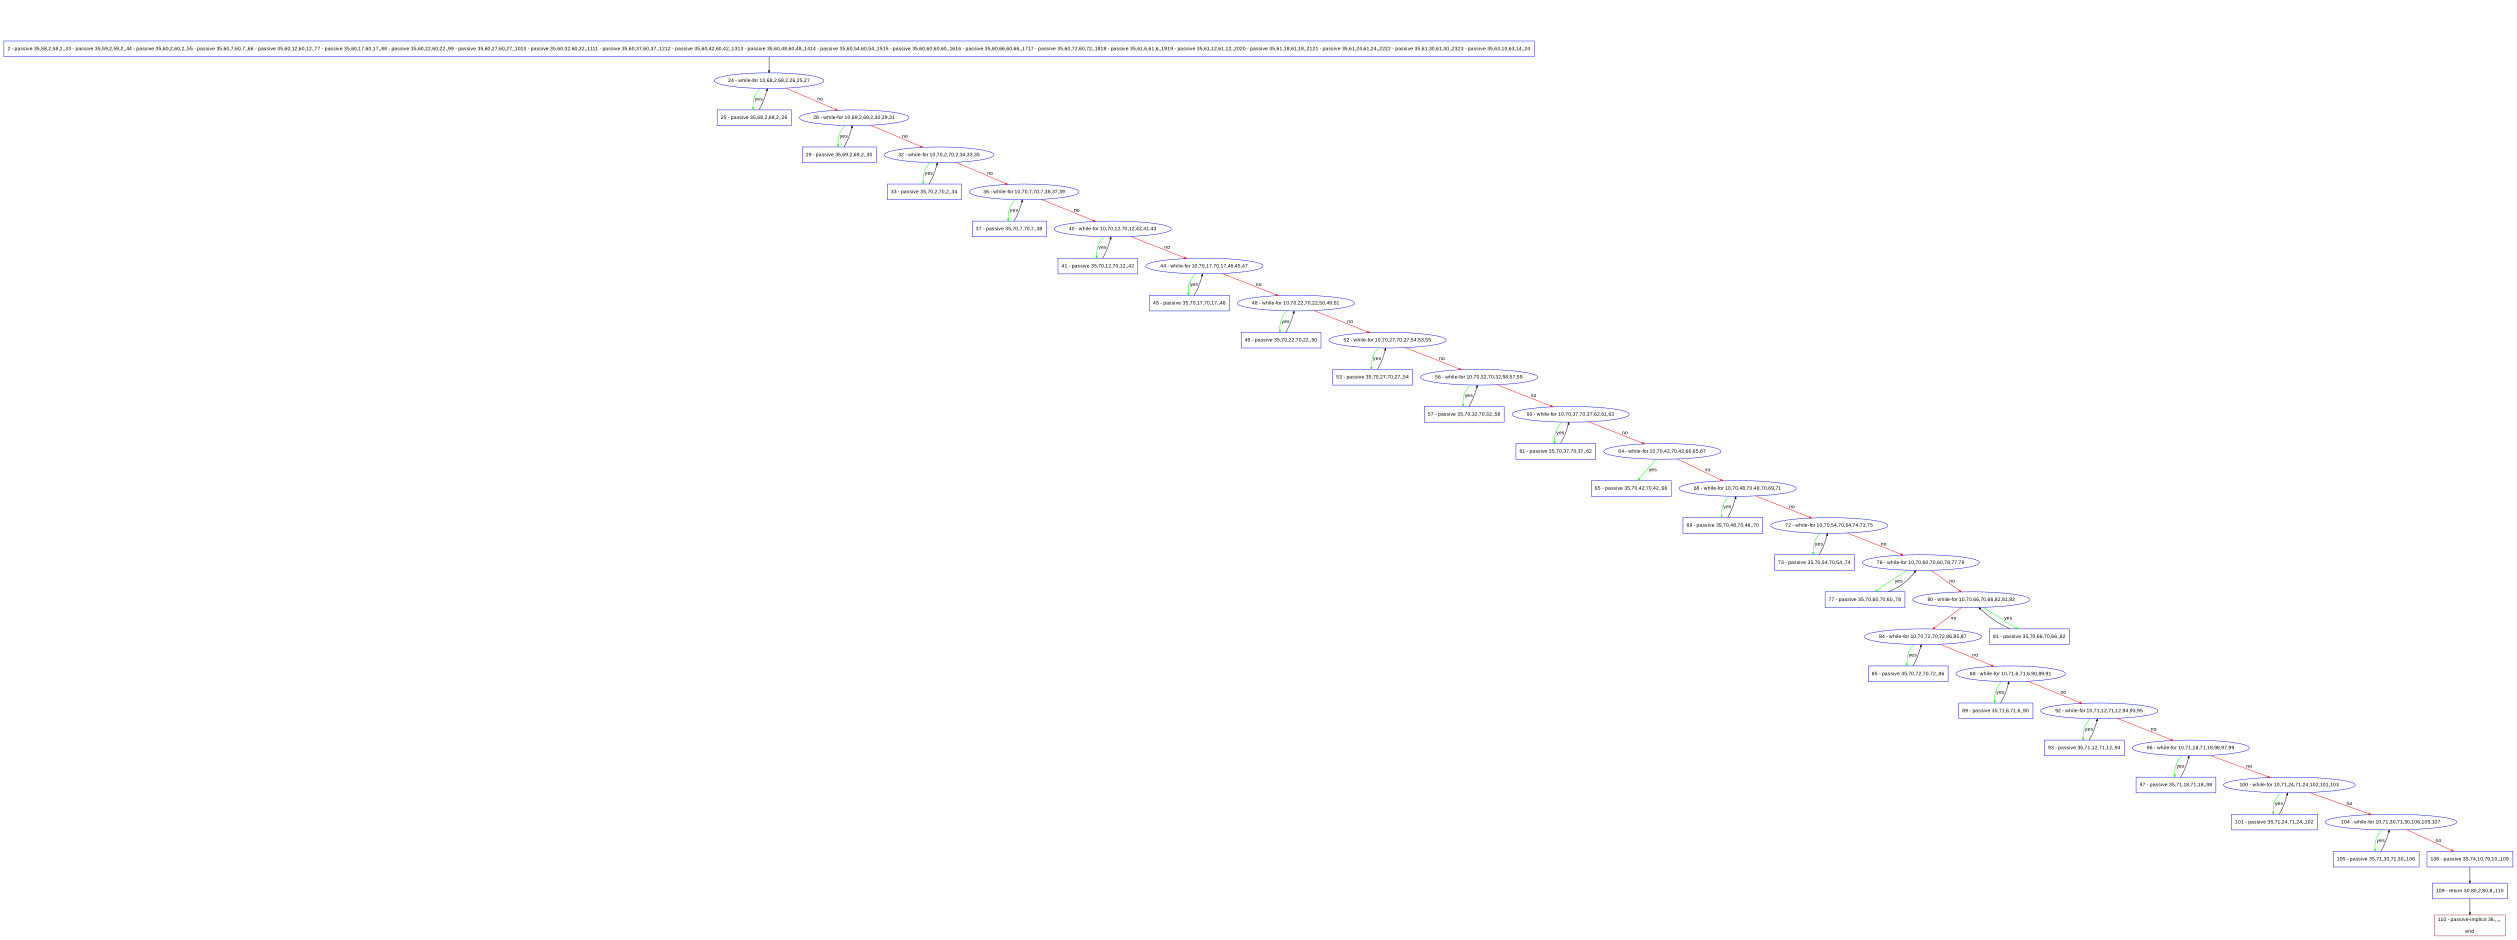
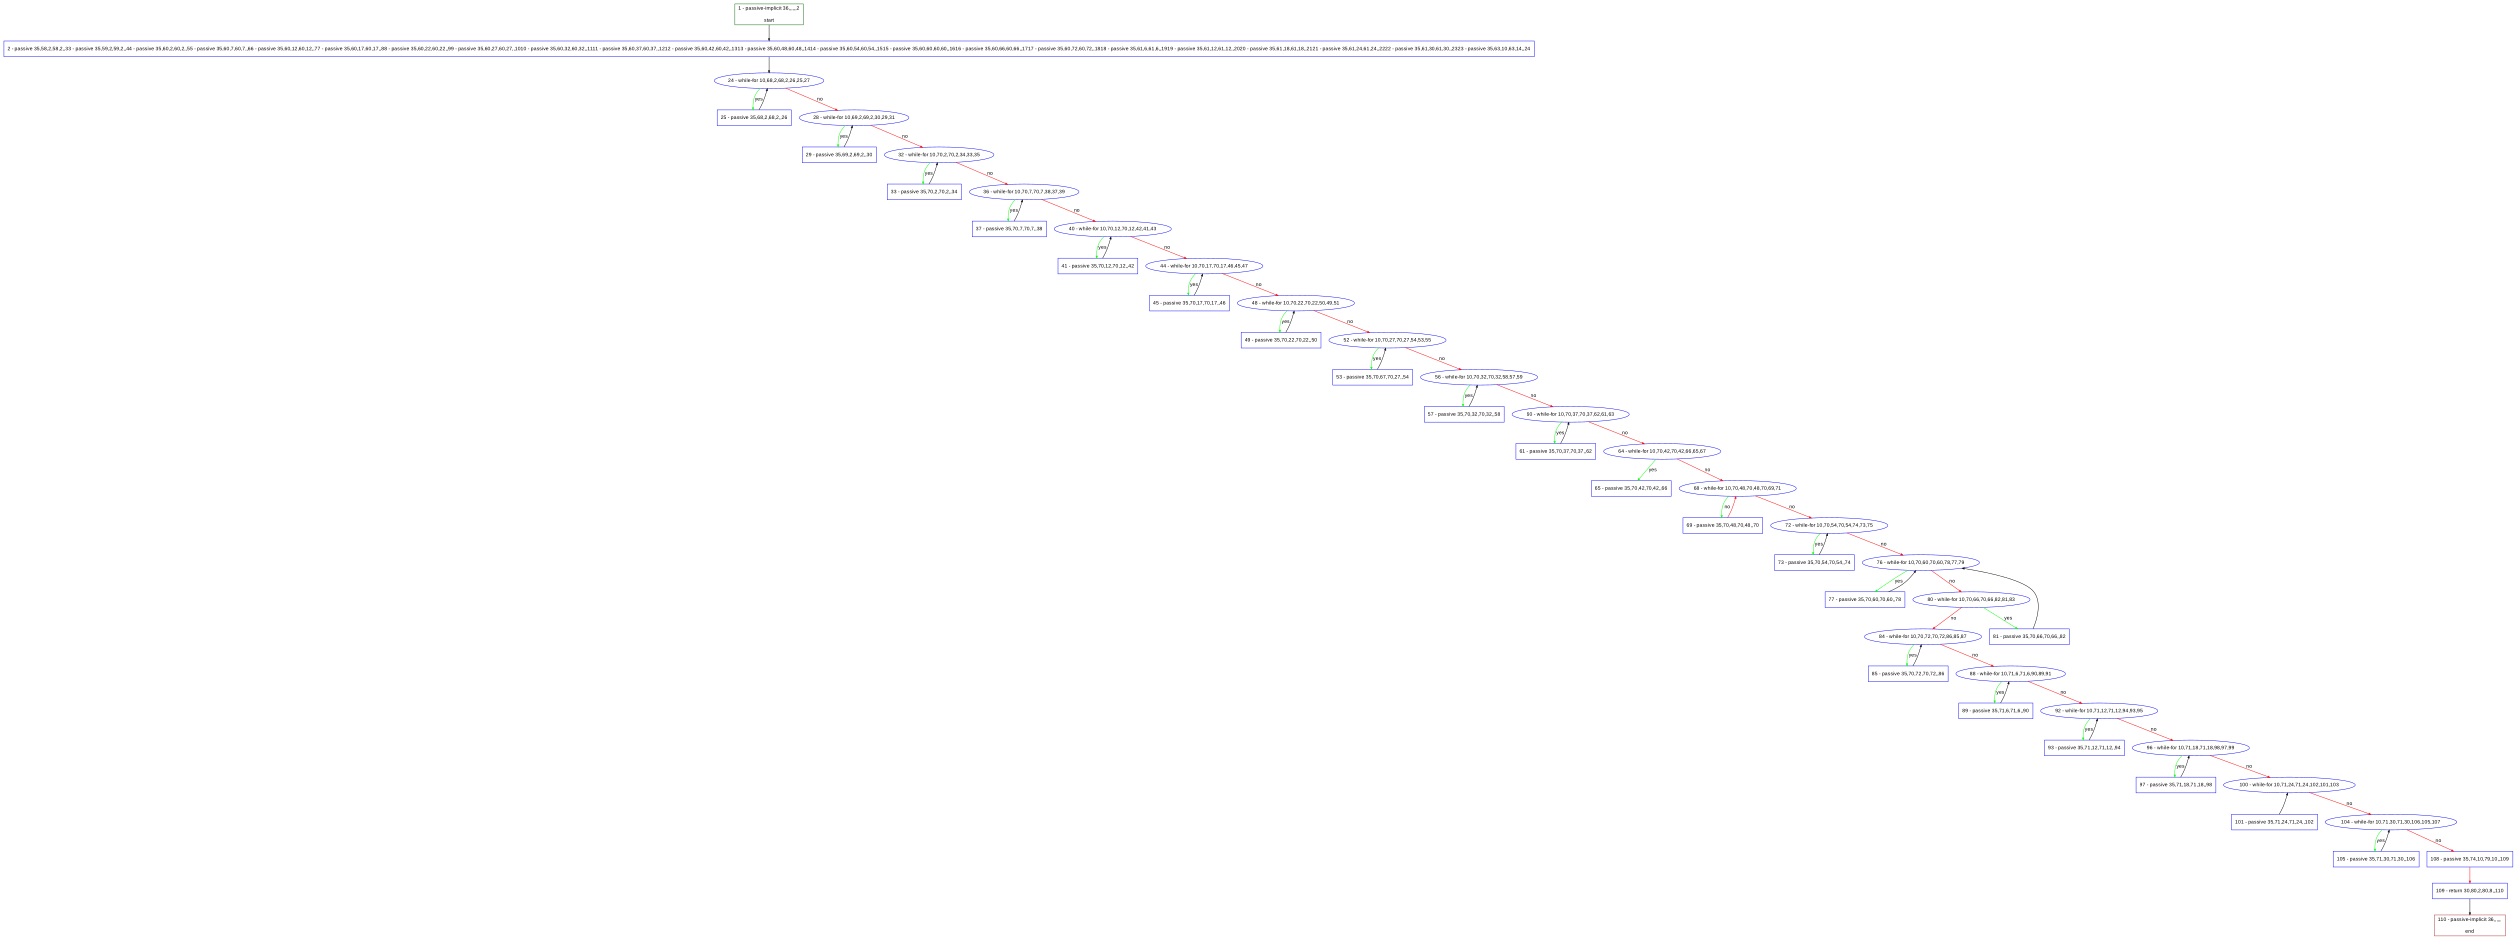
none -> (769, 14)
(1373, 377) -> (1373, 377)
(1727, 507) -> (1727, 507)
(1732, 508) -> (1732, 508)
(1994, 620) -> (2019, 582)
(2275, 802) -> none
(2470, 874) -> (2470, 874)
